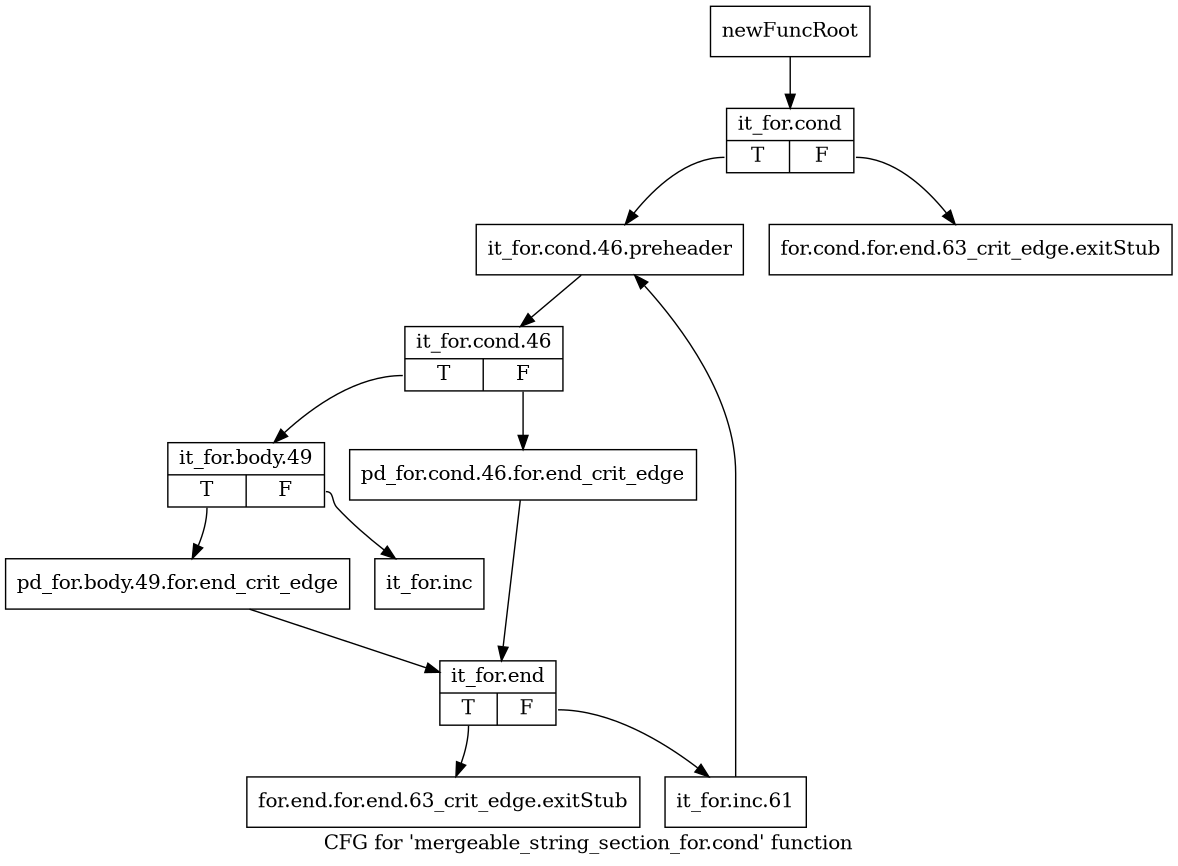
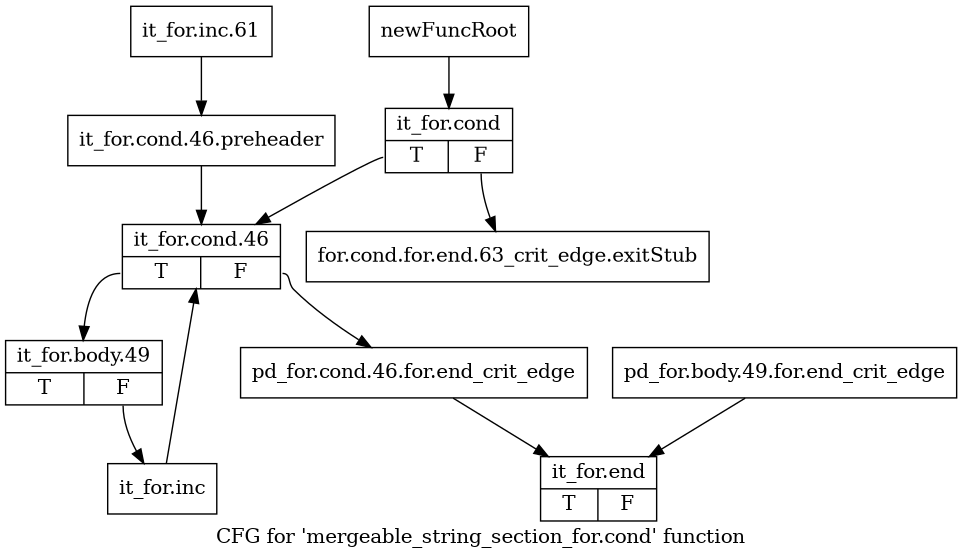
(673, 175) -> (325, 186)
none -> (180, 383)
(204, 527) -> none
(632, 728) -> none
(443, 802) -> none
